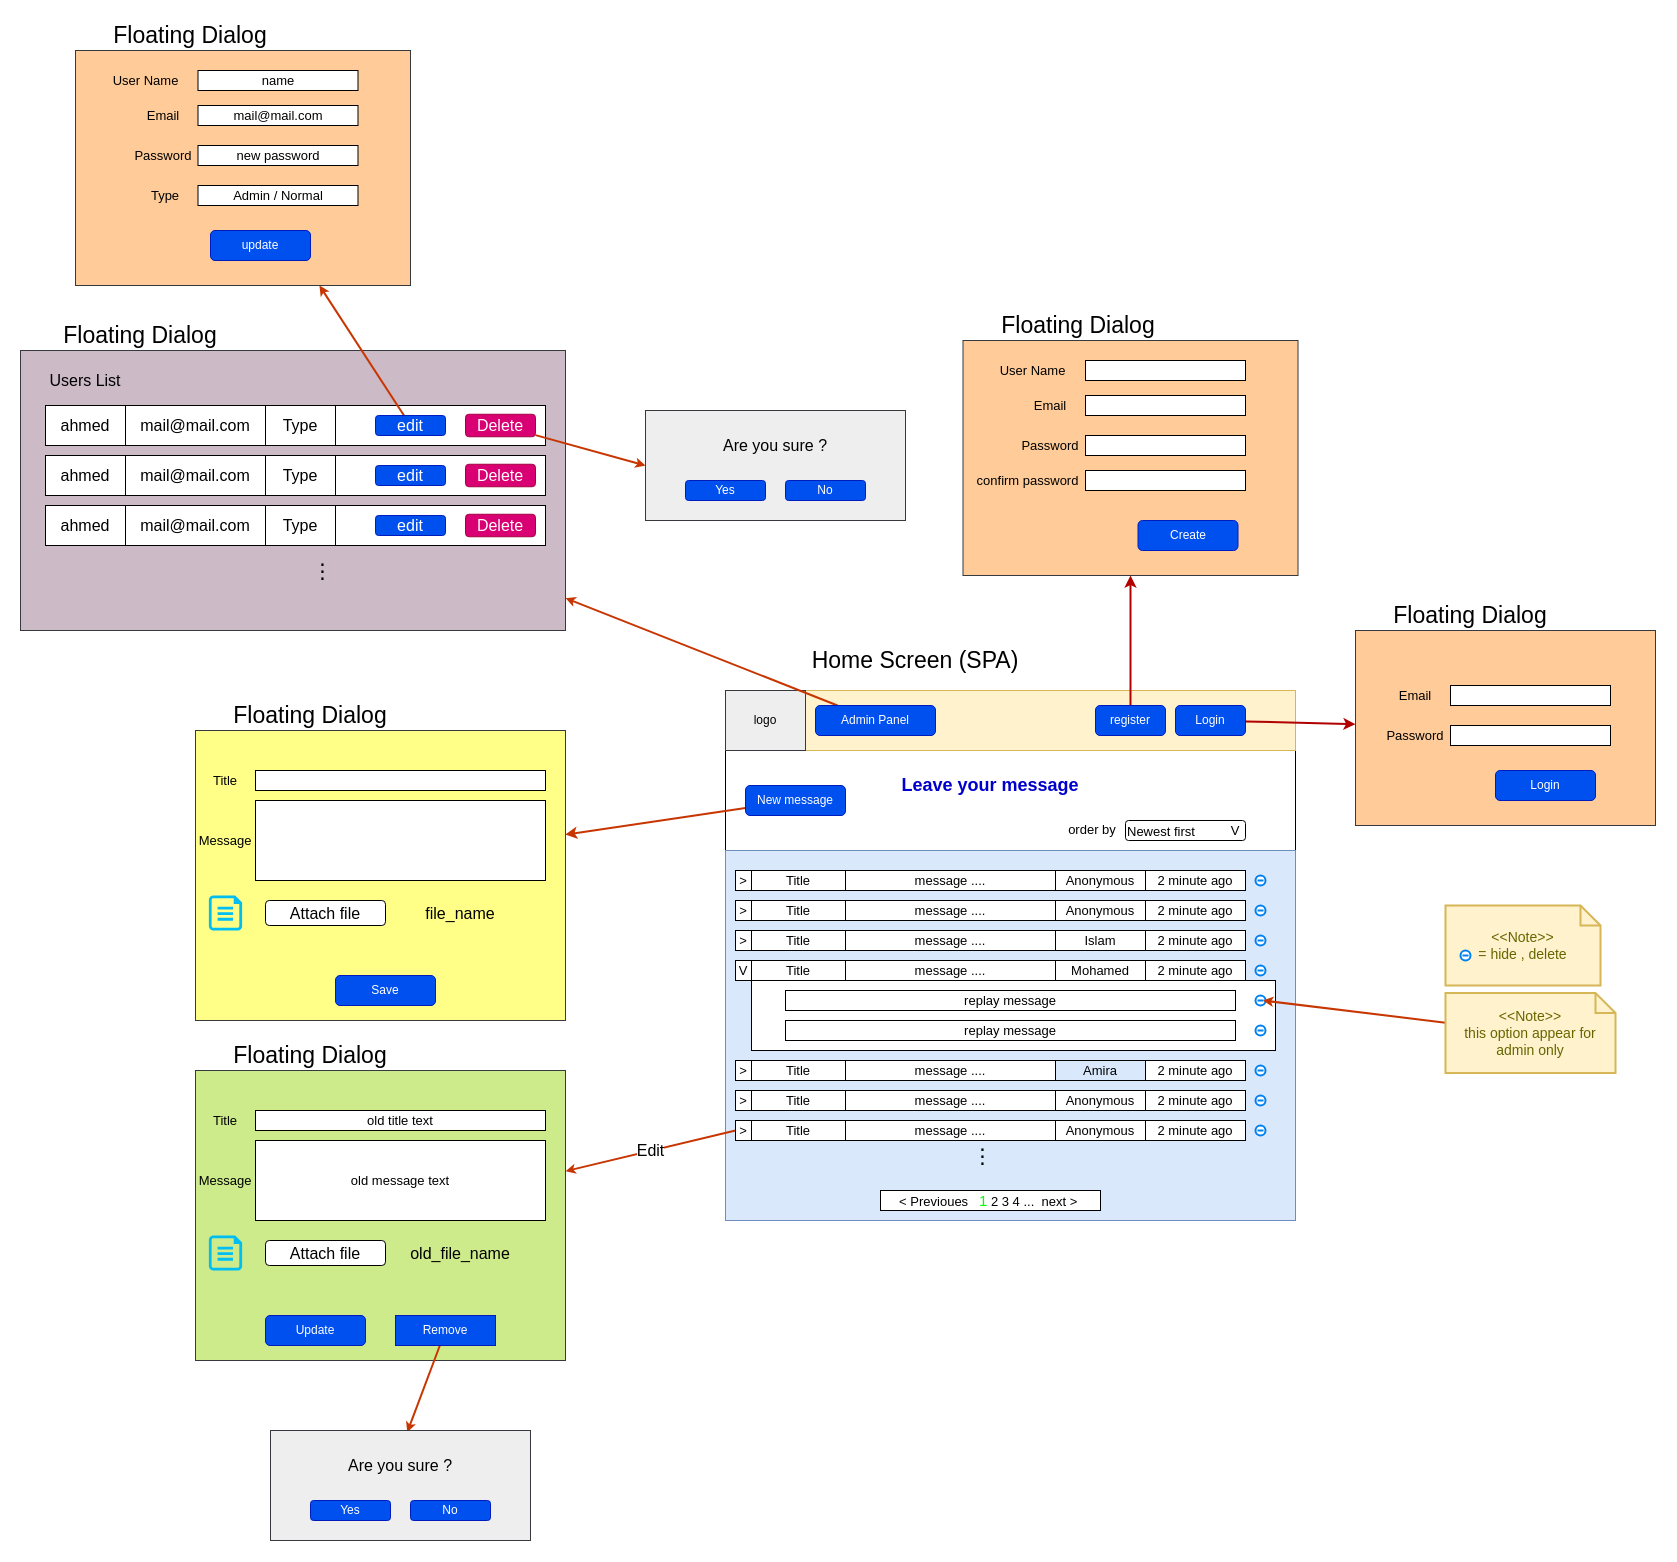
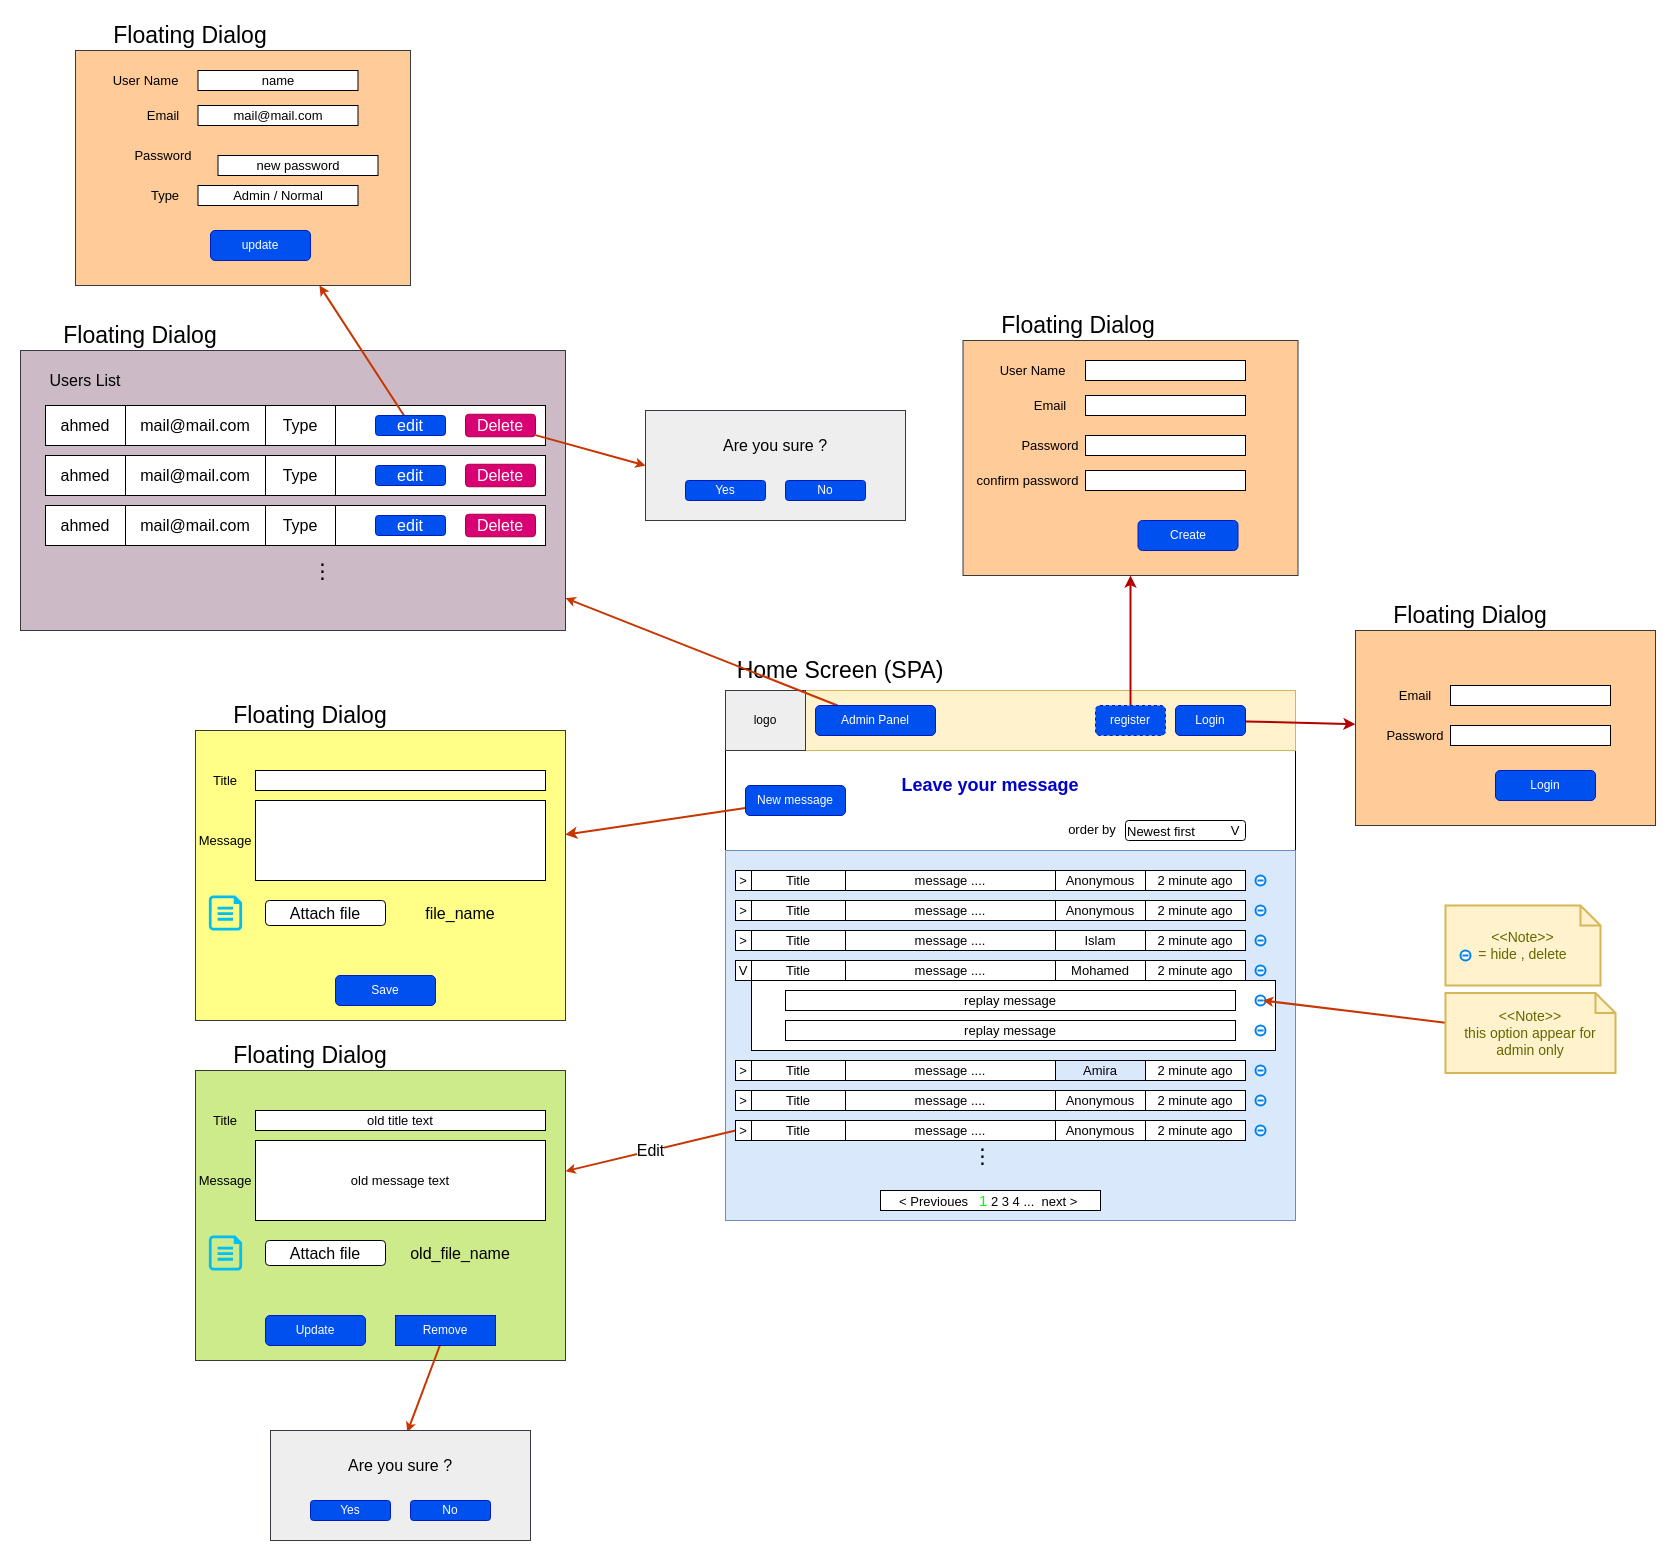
(278, 156) -> (298, 166)
(916, 661) -> (841, 671)
(1131, 721) -> (1131, 721)
